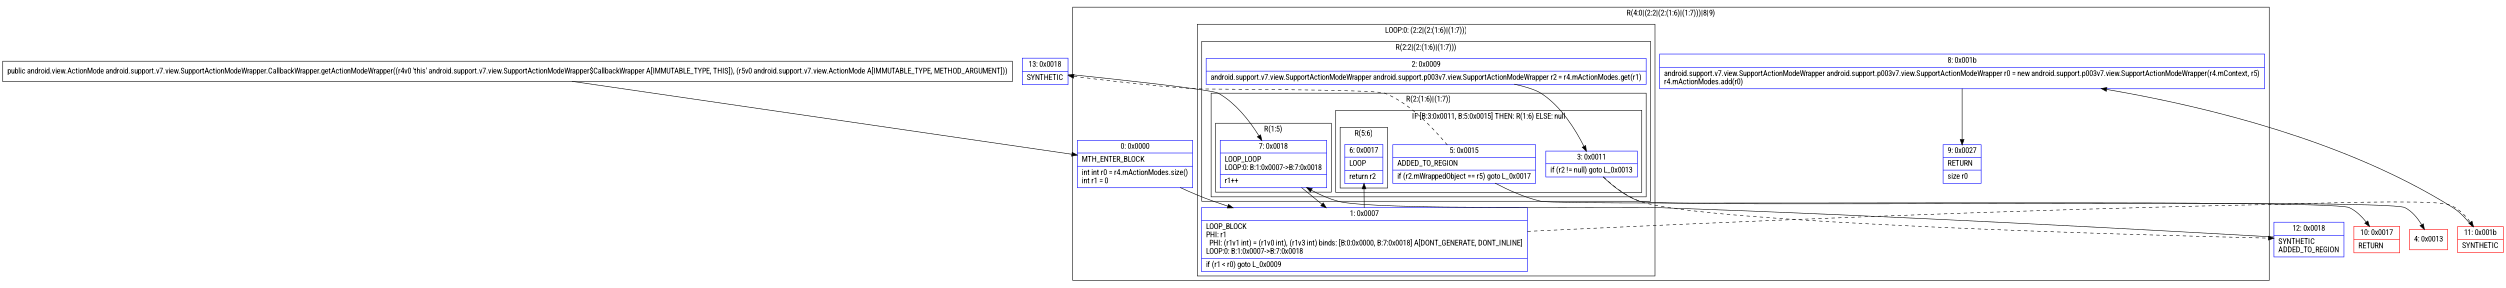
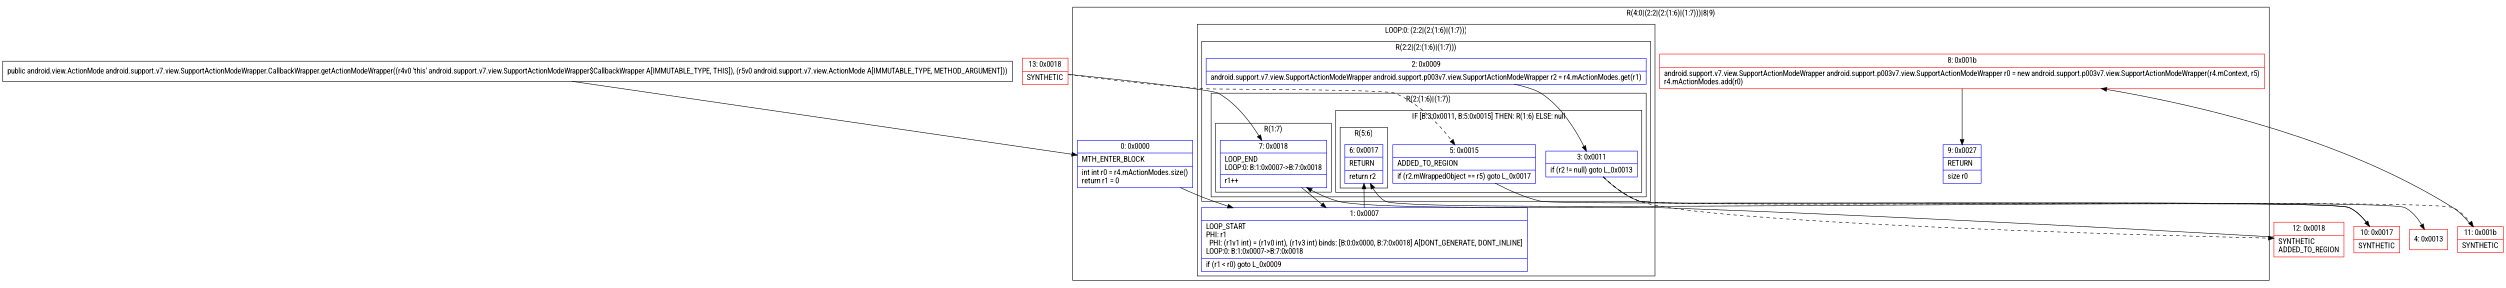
(1045, 71) -> (1045, 71)
(1962, 71) -> (1962, 71)
(1270, 90) -> (1268, 89)
(1273, 130) -> (1273, 130)
(1243, 159) -> (1241, 159)
(1358, 163) -> (1362, 163)
(1095, 181) -> (1101, 181)
none -> (1872, 205)
(2002, 212) -> (2036, 204)
(1226, 227) -> (1226, 227)
(2309, 240) -> (2309, 240)
(2371, 246) -> (2377, 246)
